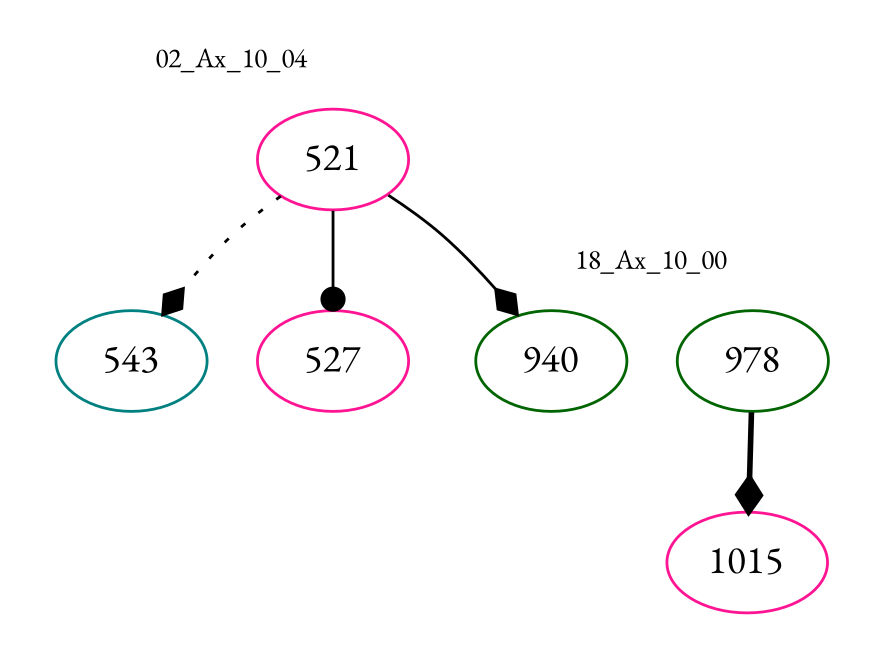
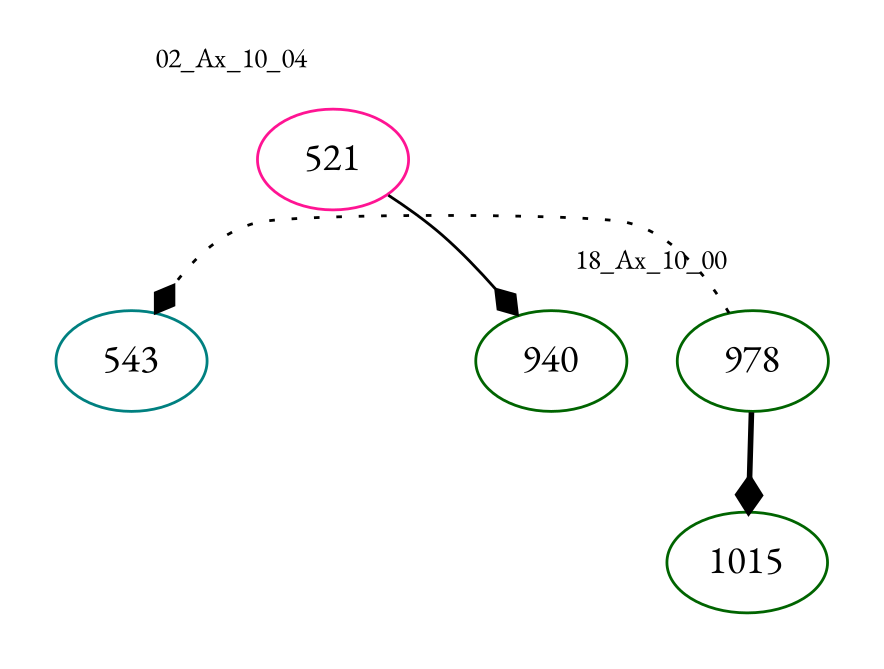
(229, 238) -> (459, 216)
(333, 361) -> none
(747, 563) -> (747, 563)
